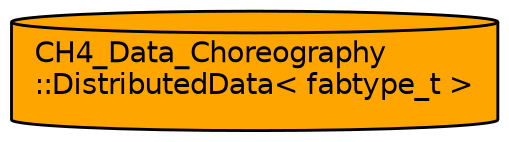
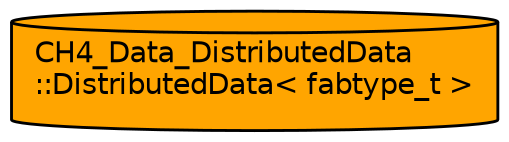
(255, 71) -> (255, 71)
